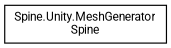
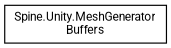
(86, 24) -> (86, 24)
